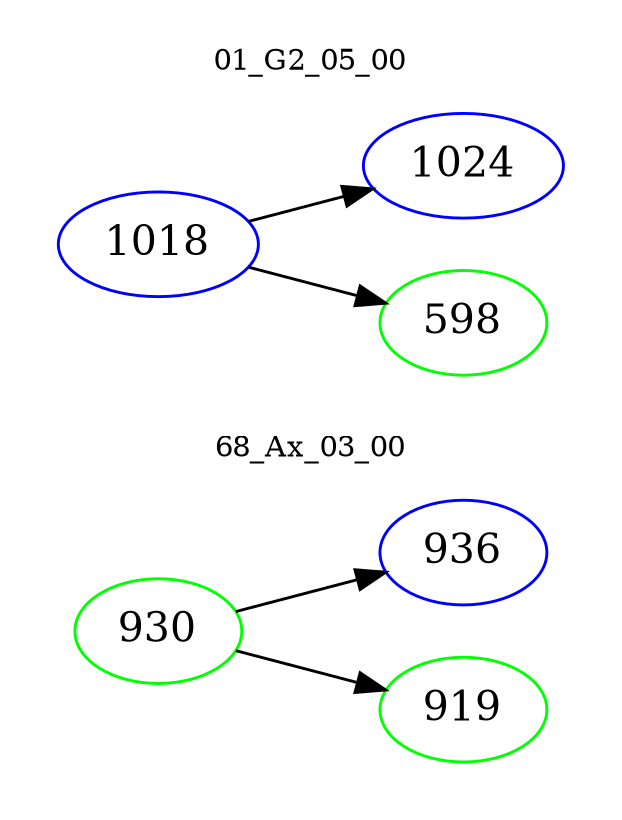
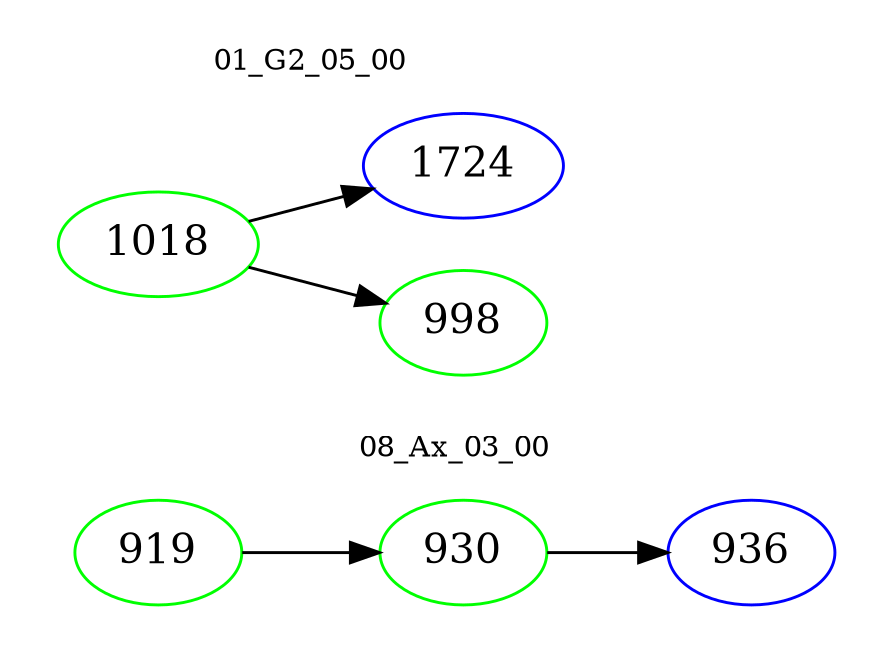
(463, 166) -> (463, 166)
(158, 244) -> (158, 244)
(463, 323) -> (463, 323)
(311, 449) -> (455, 449)
(296, 667) -> (296, 553)
